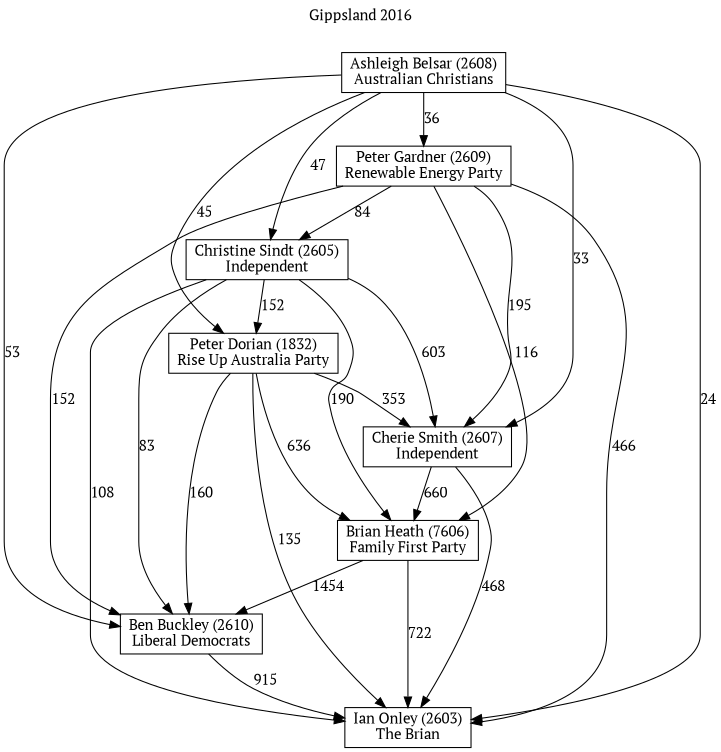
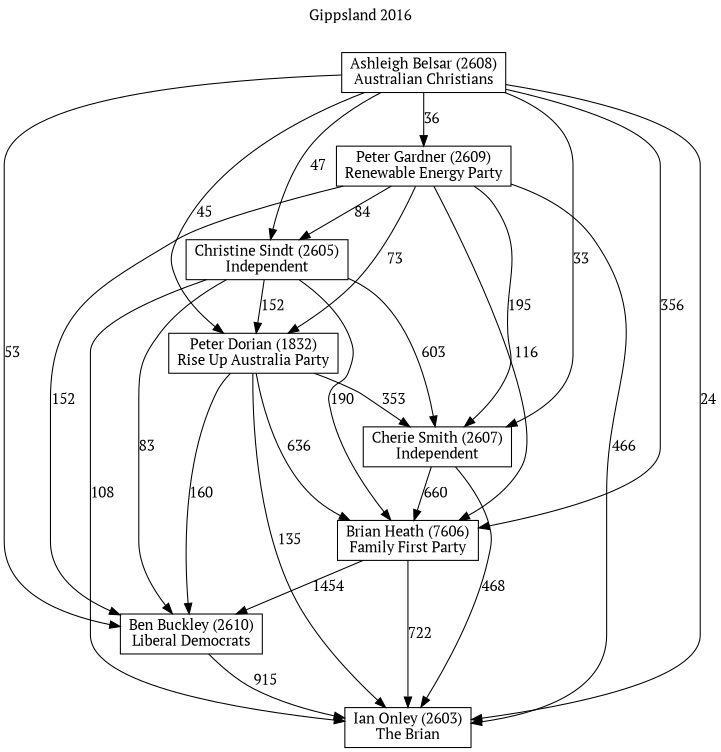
none -> (368, 267)
none -> (660, 315)
